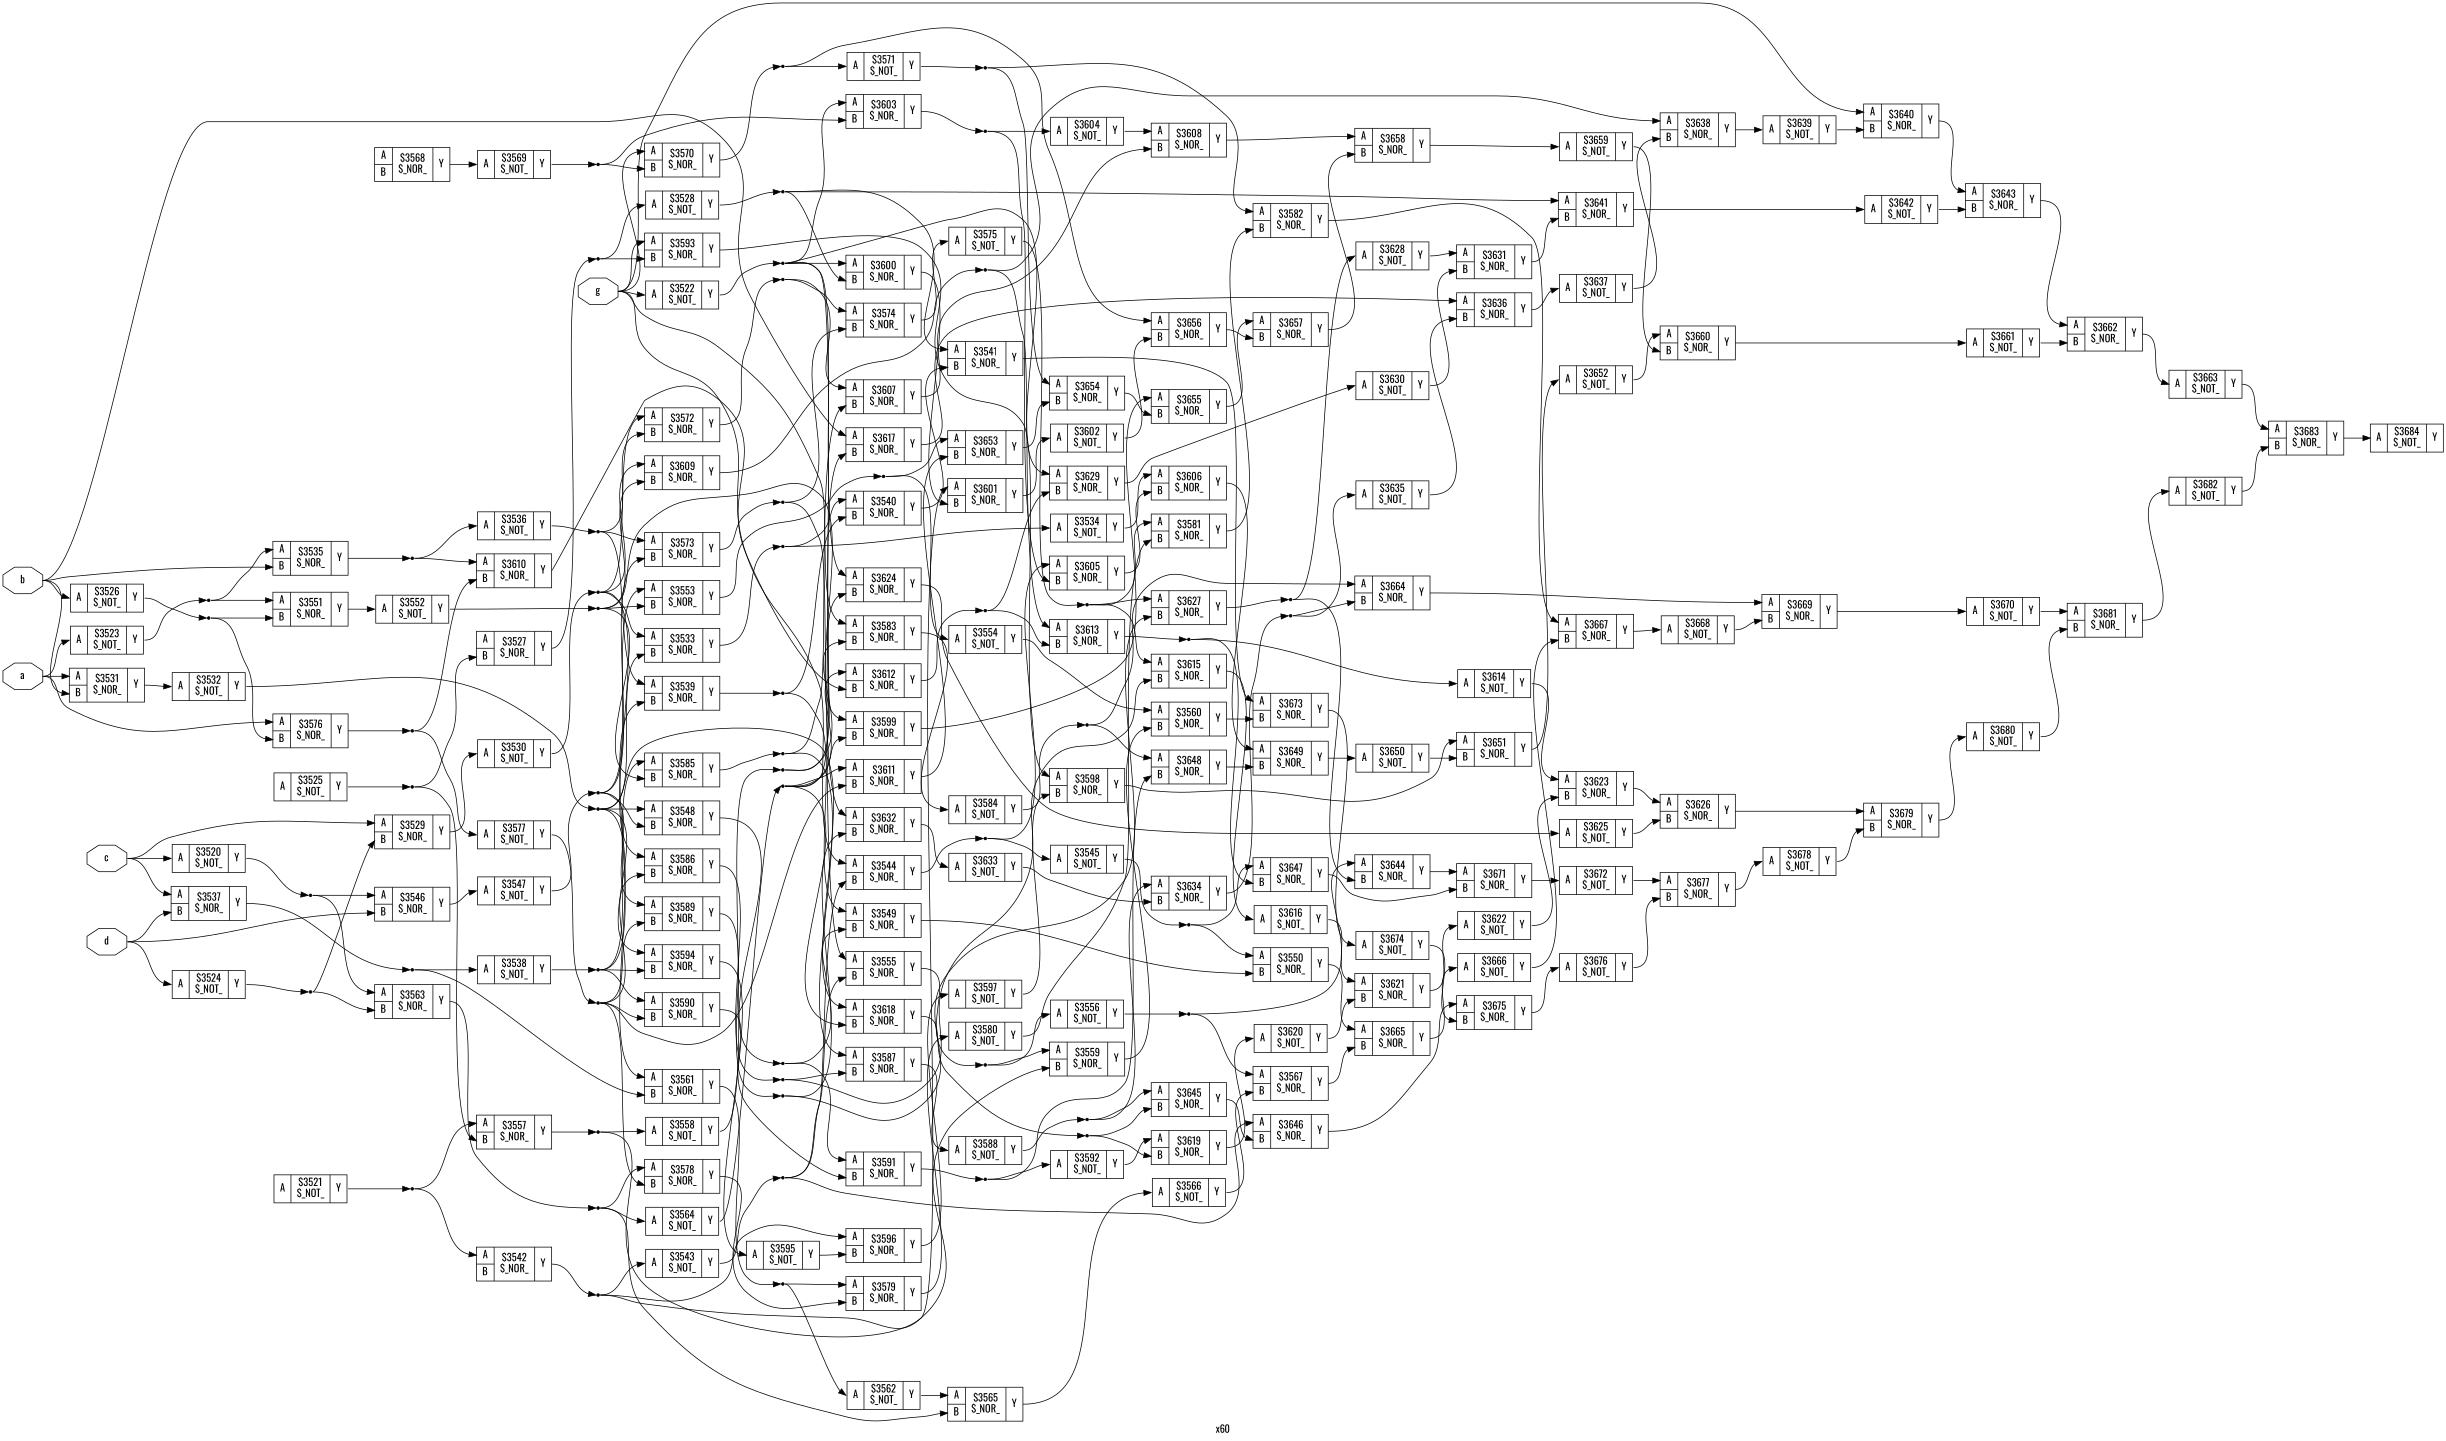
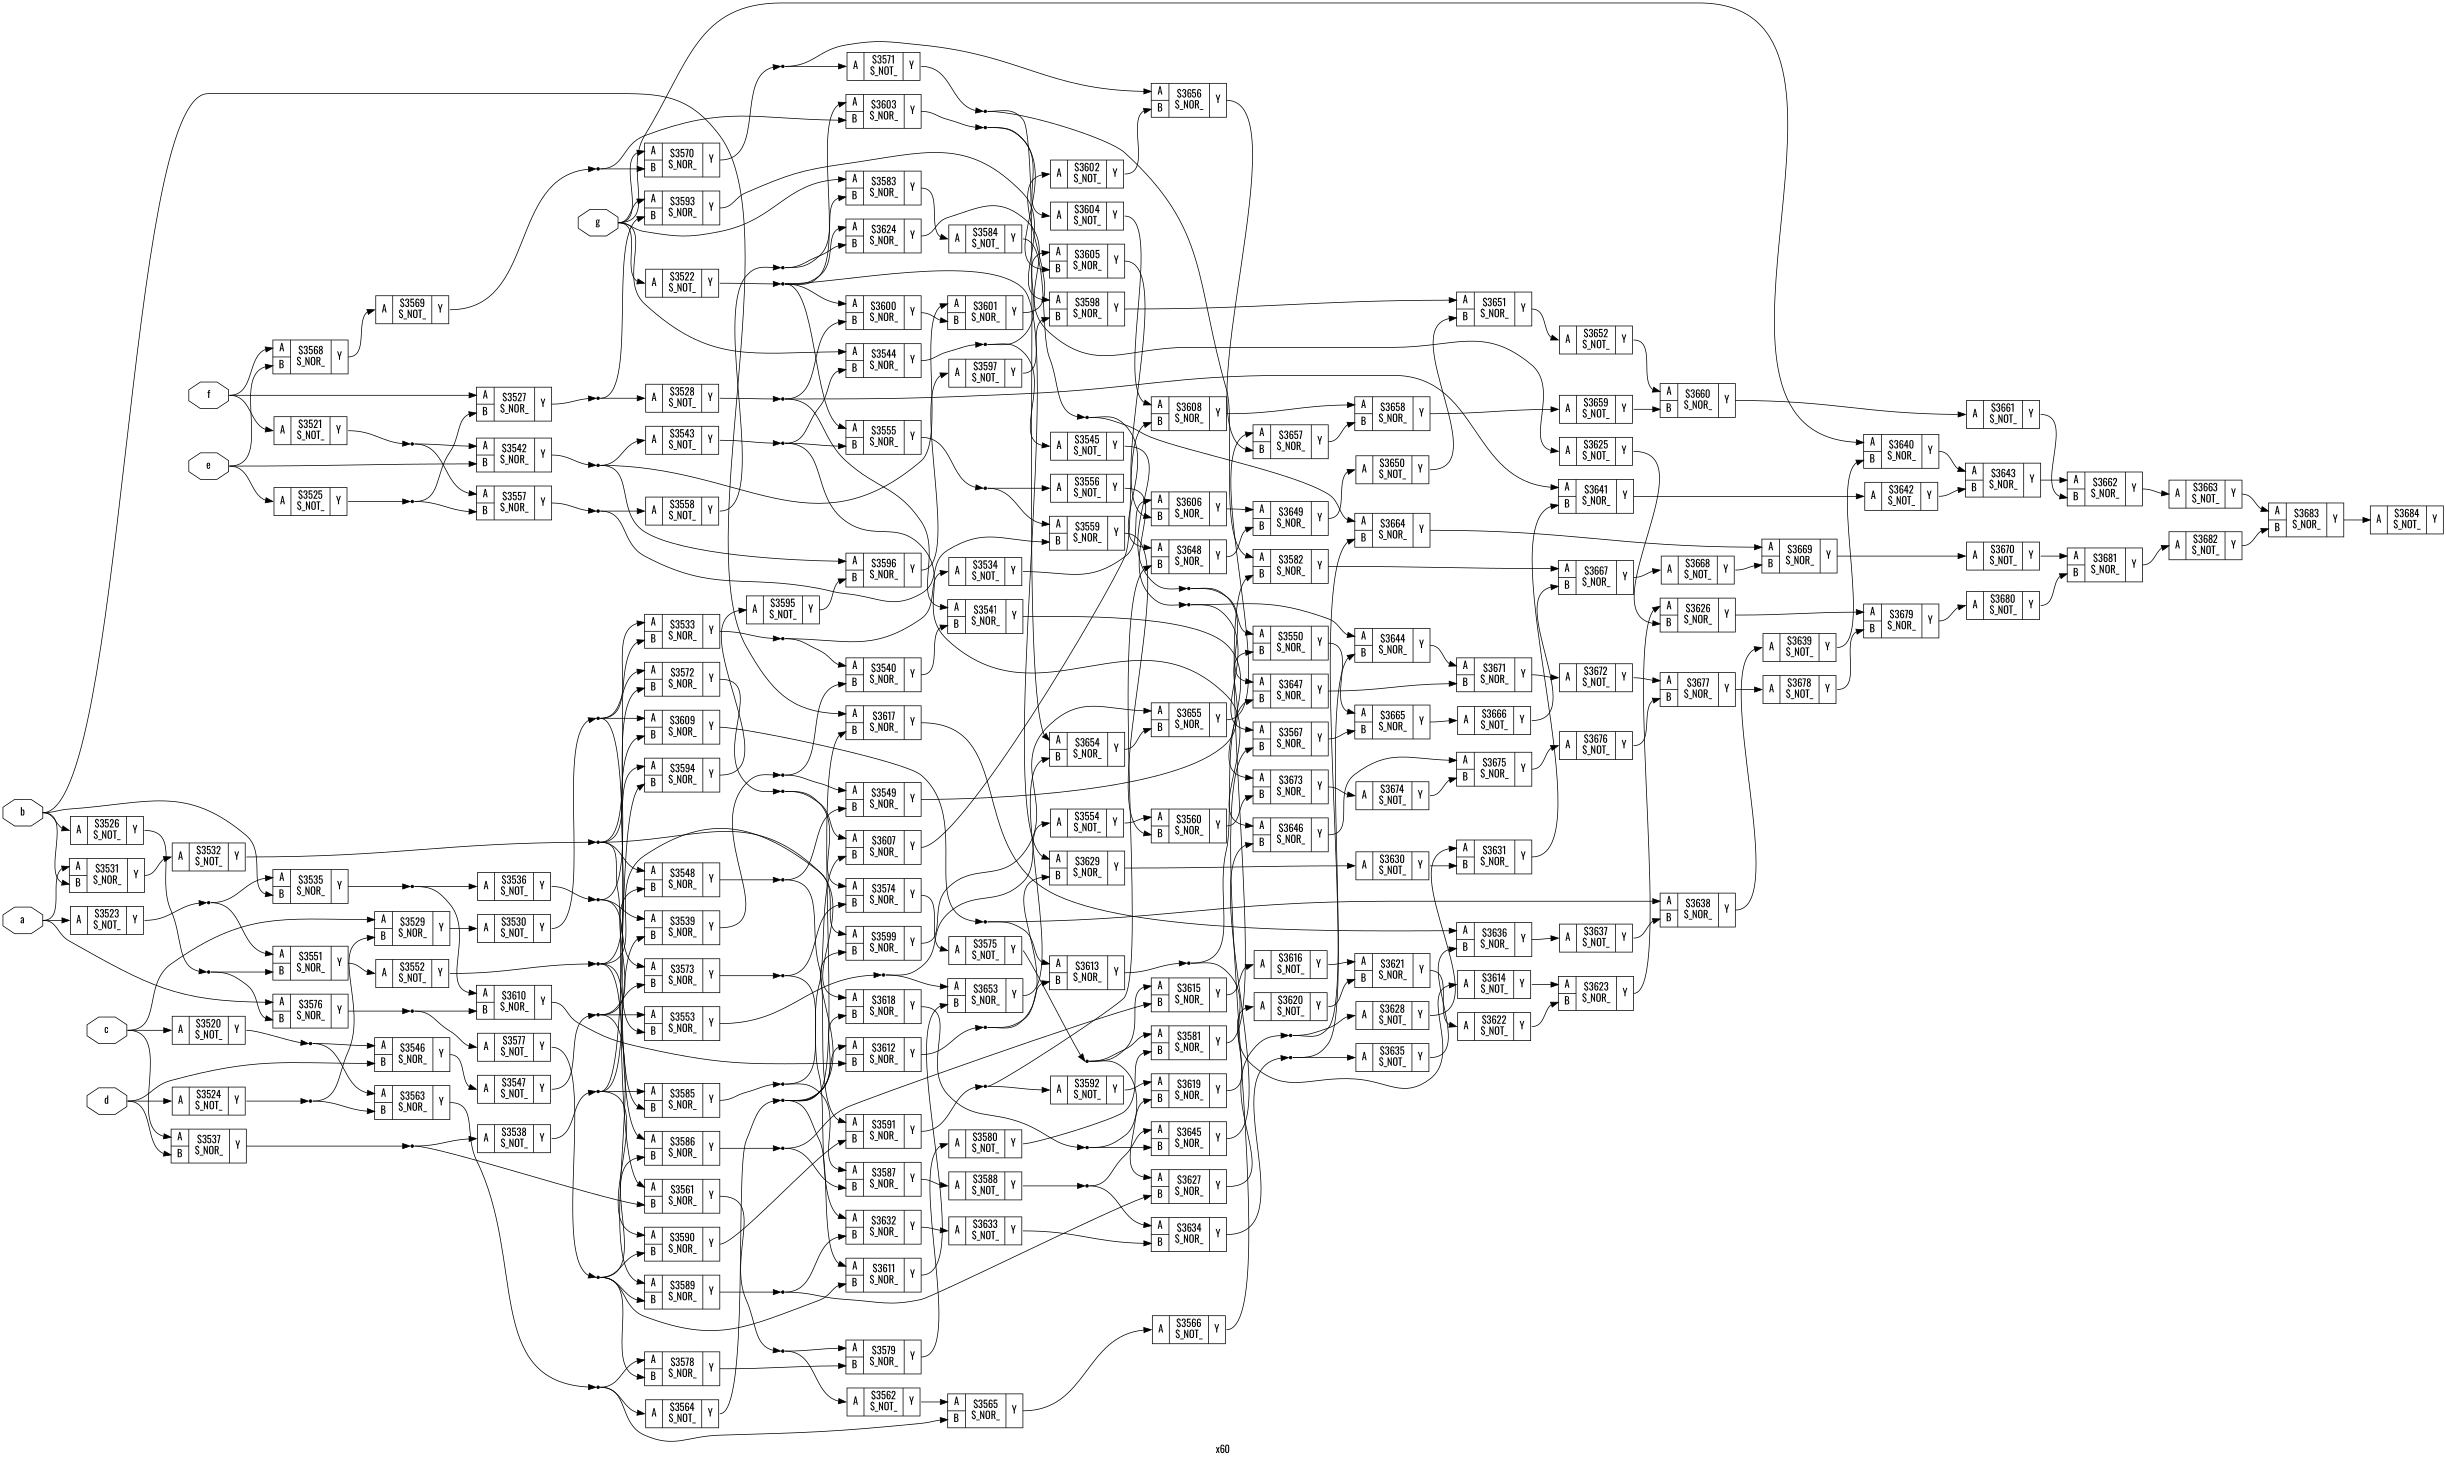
none -> (209, 395)
none -> (209, 466)
